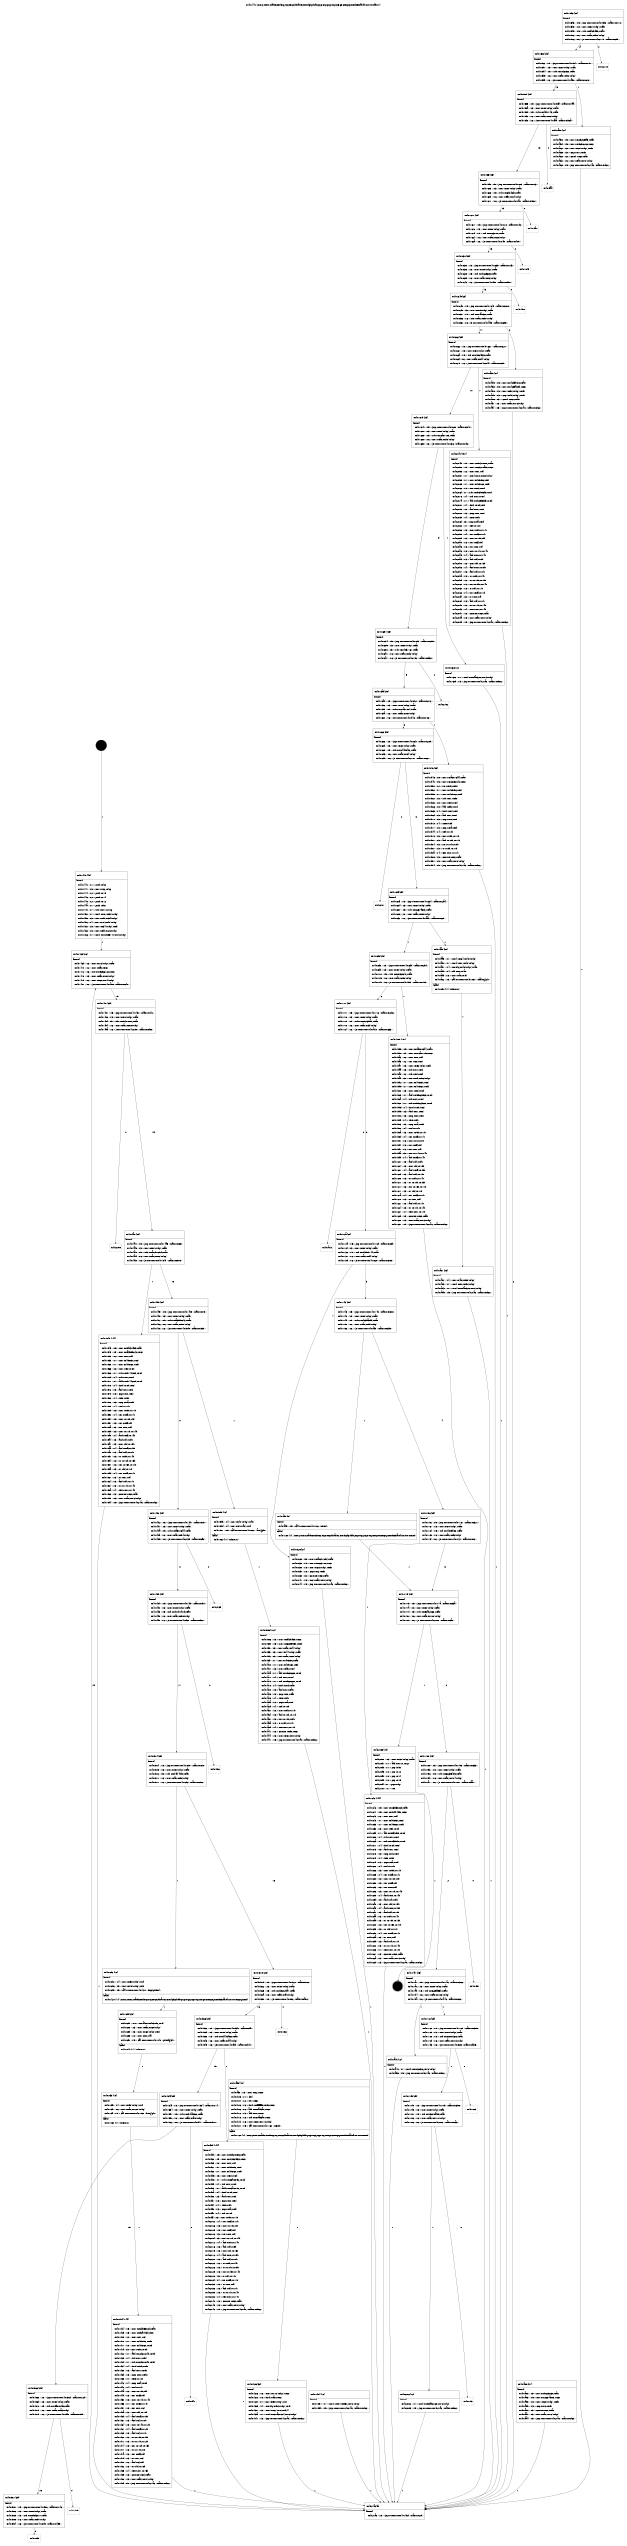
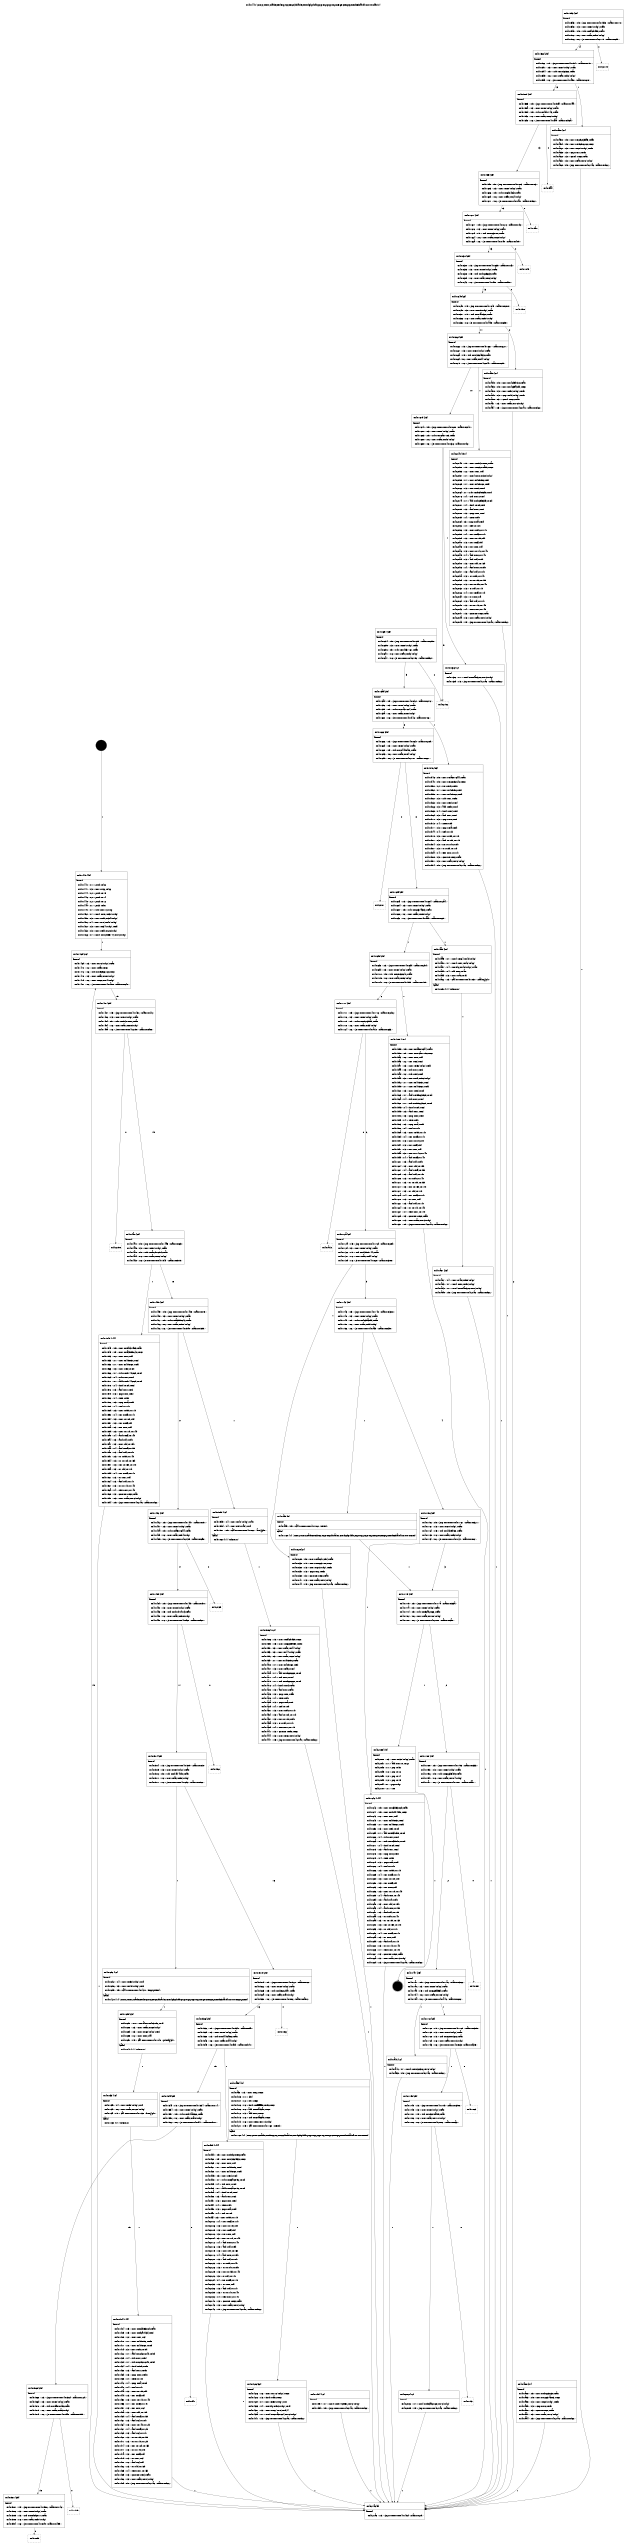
(422, 537) -> (443, 574)
